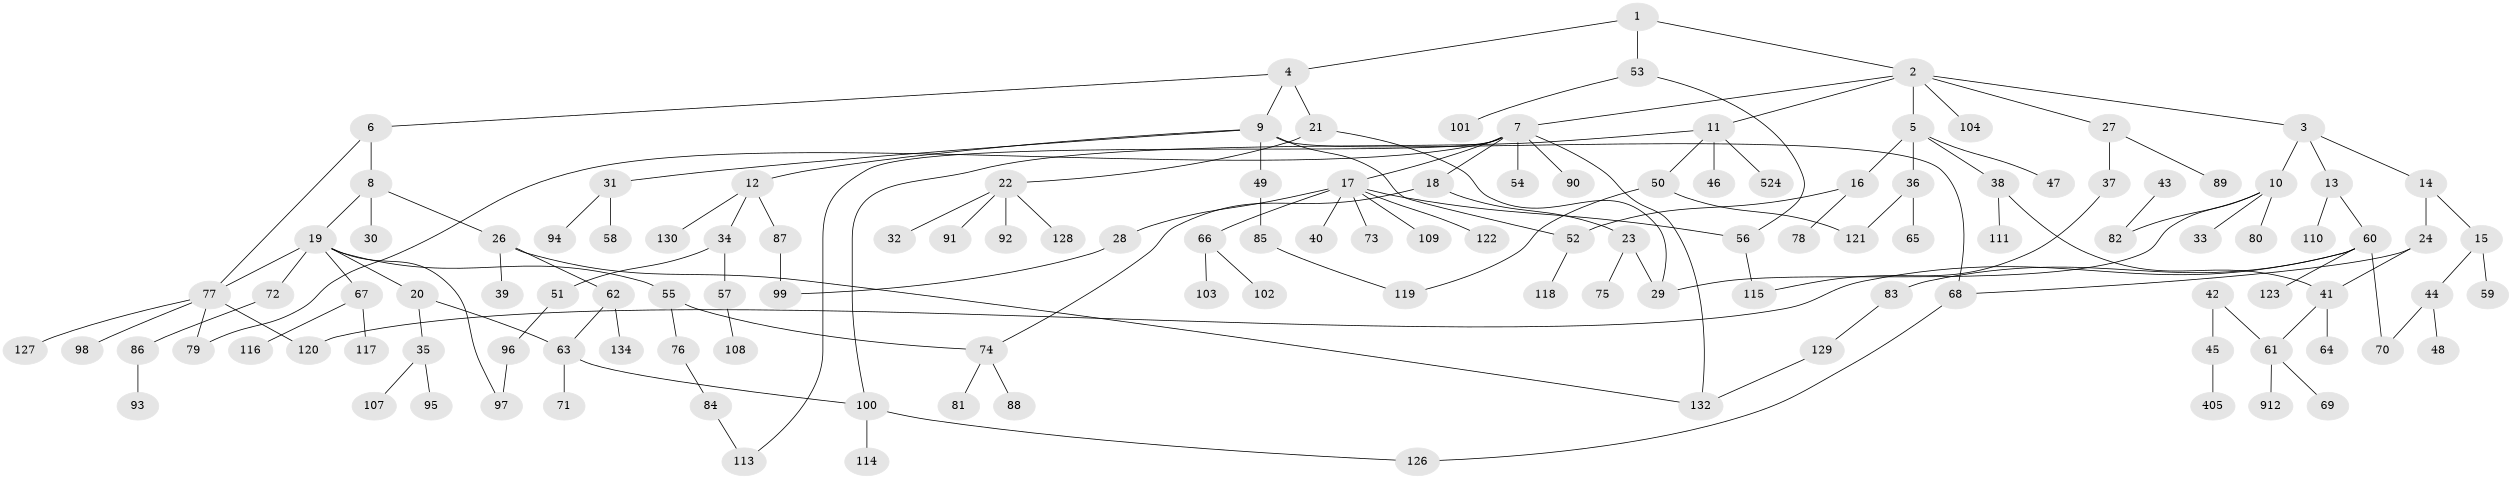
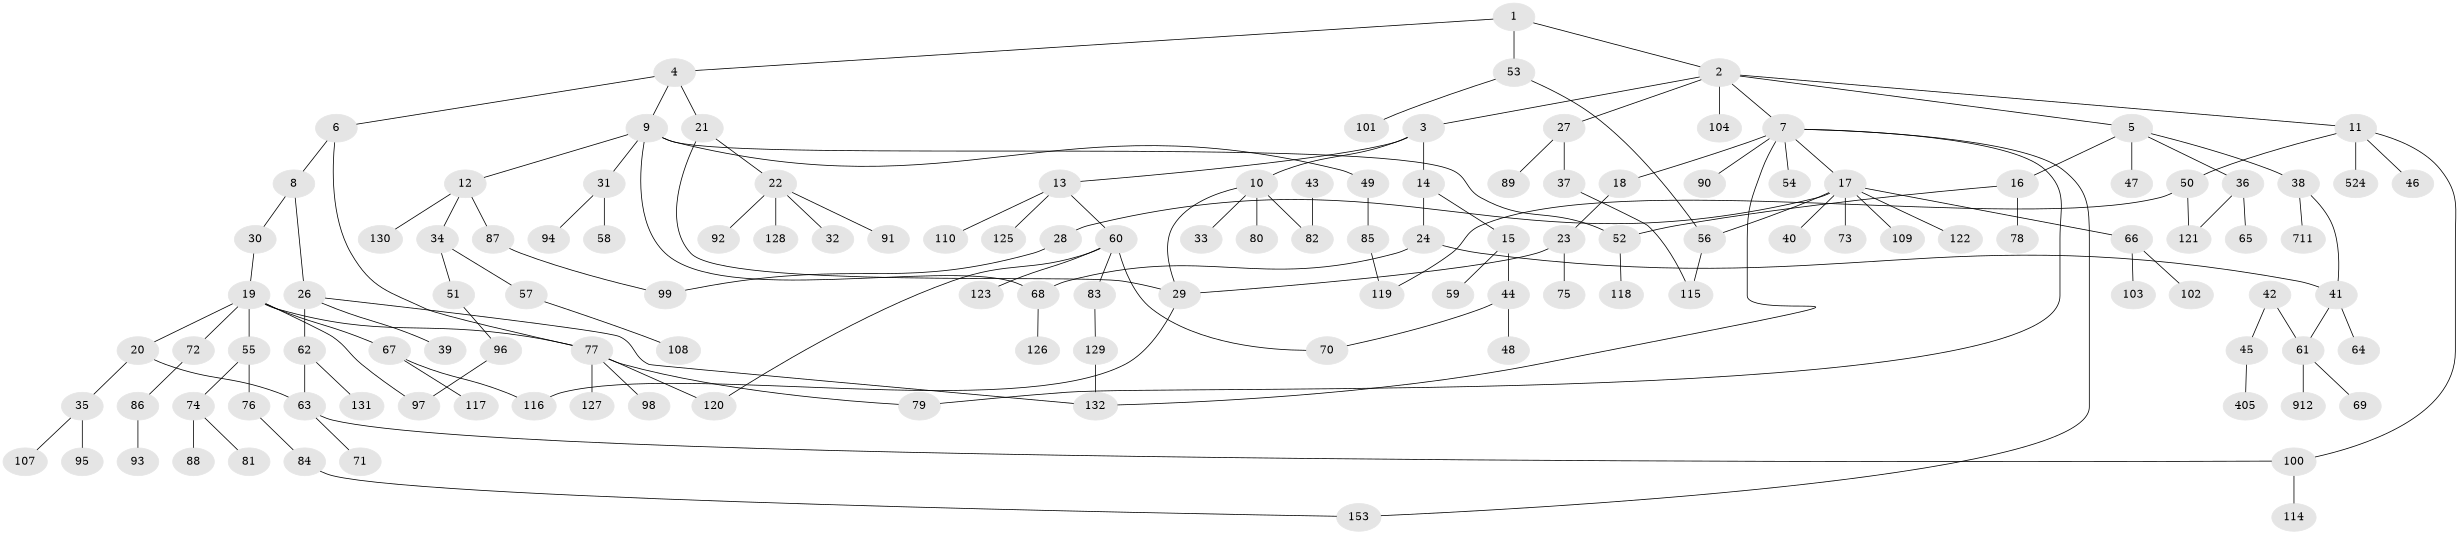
(343, 212) -> (252, 267)
(1191, 220) -> none
none -> (1004, 239)
(2000, 239) -> (2303, 239)
(621, 351) -> (362, 406)
none -> (860, 389)
(1141, 443) -> none
(744, 462) -> (1359, 517)
